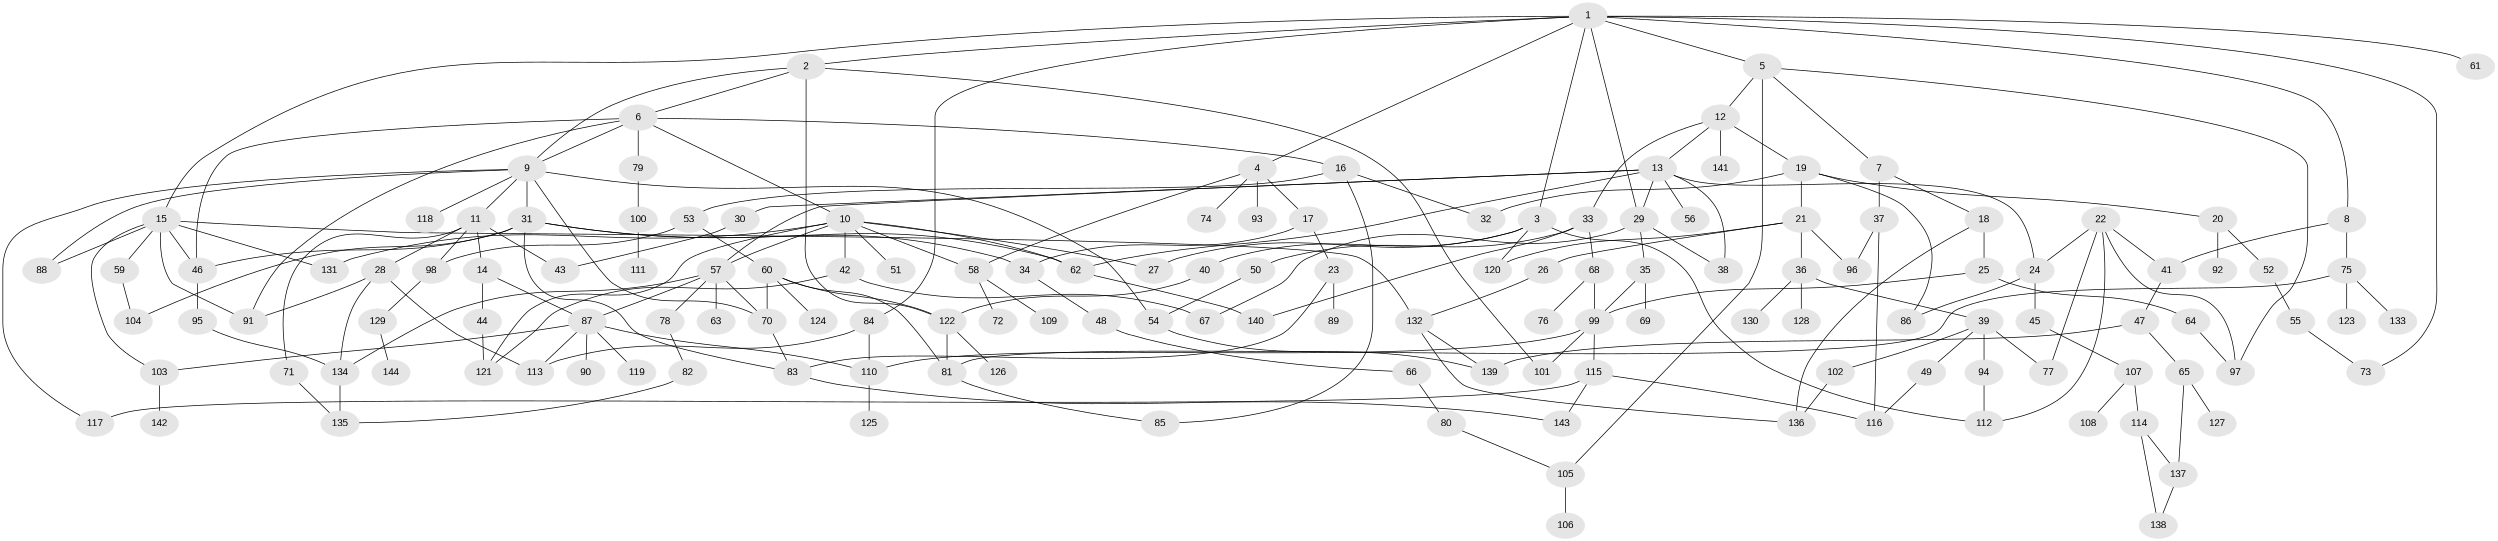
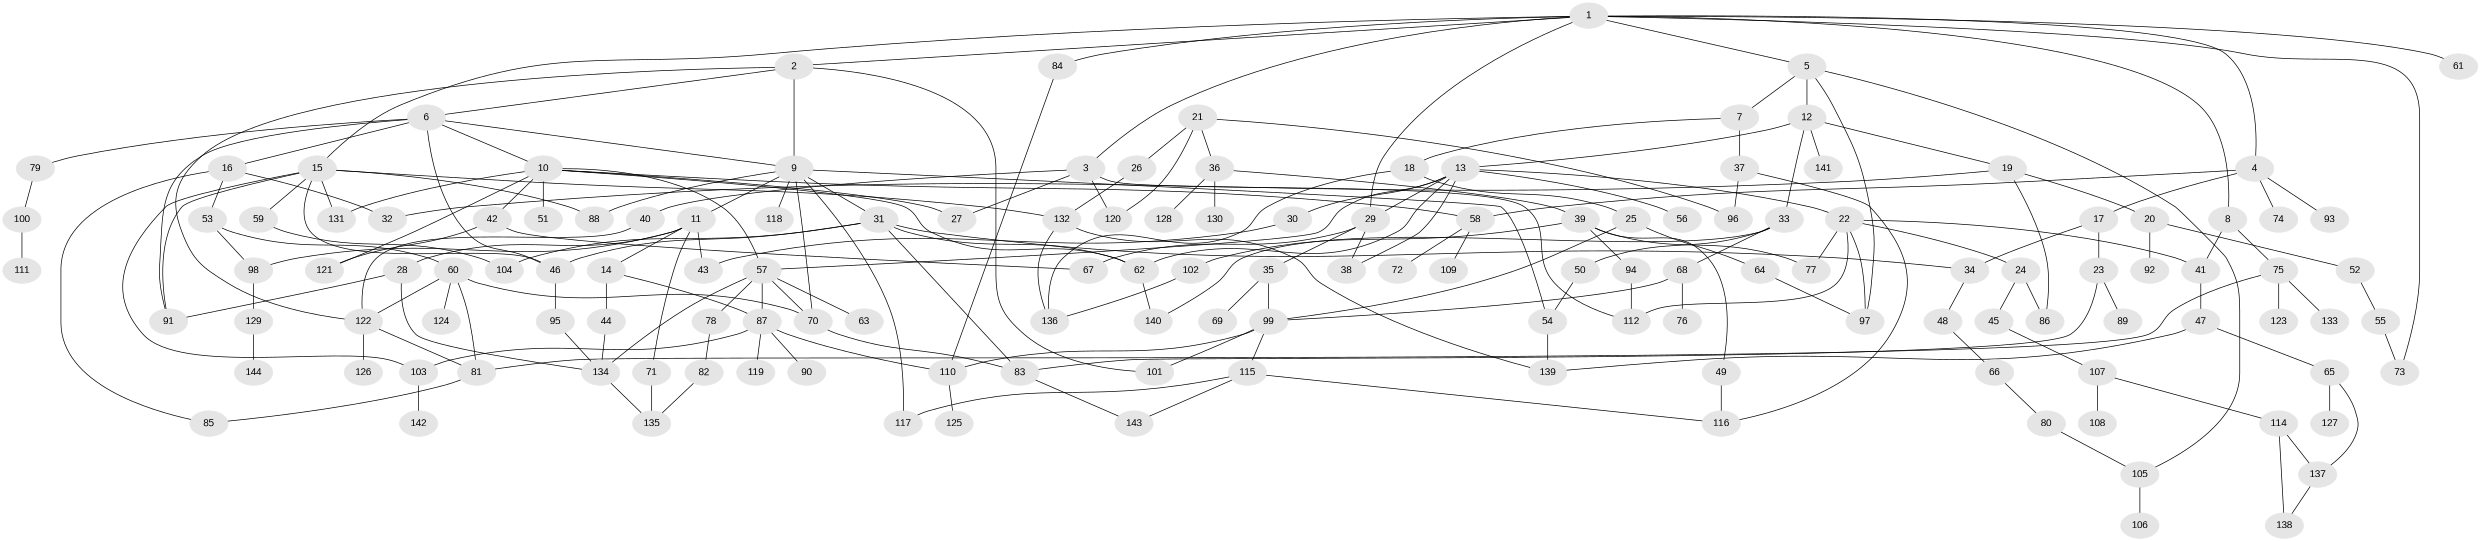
(1832, 184) -> (1655, 182)
(1801, 194) -> none
(483, 342) -> (604, 345)
(535, 373) -> none
